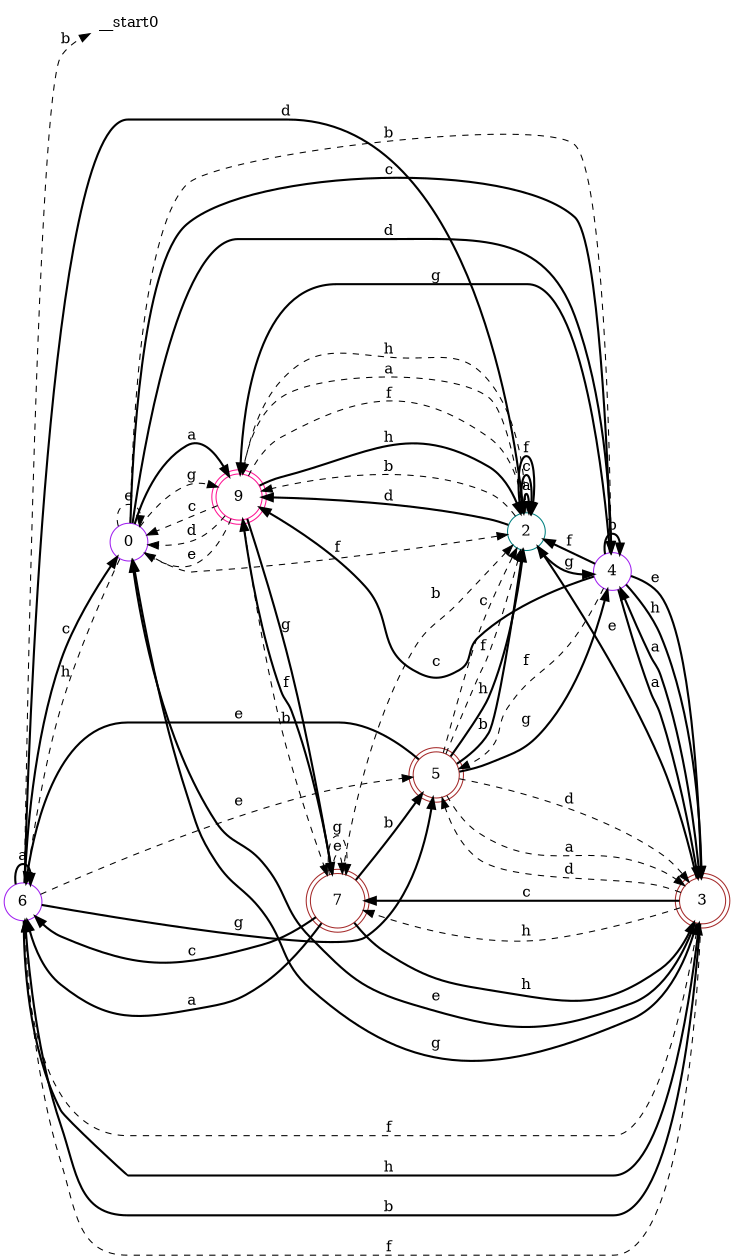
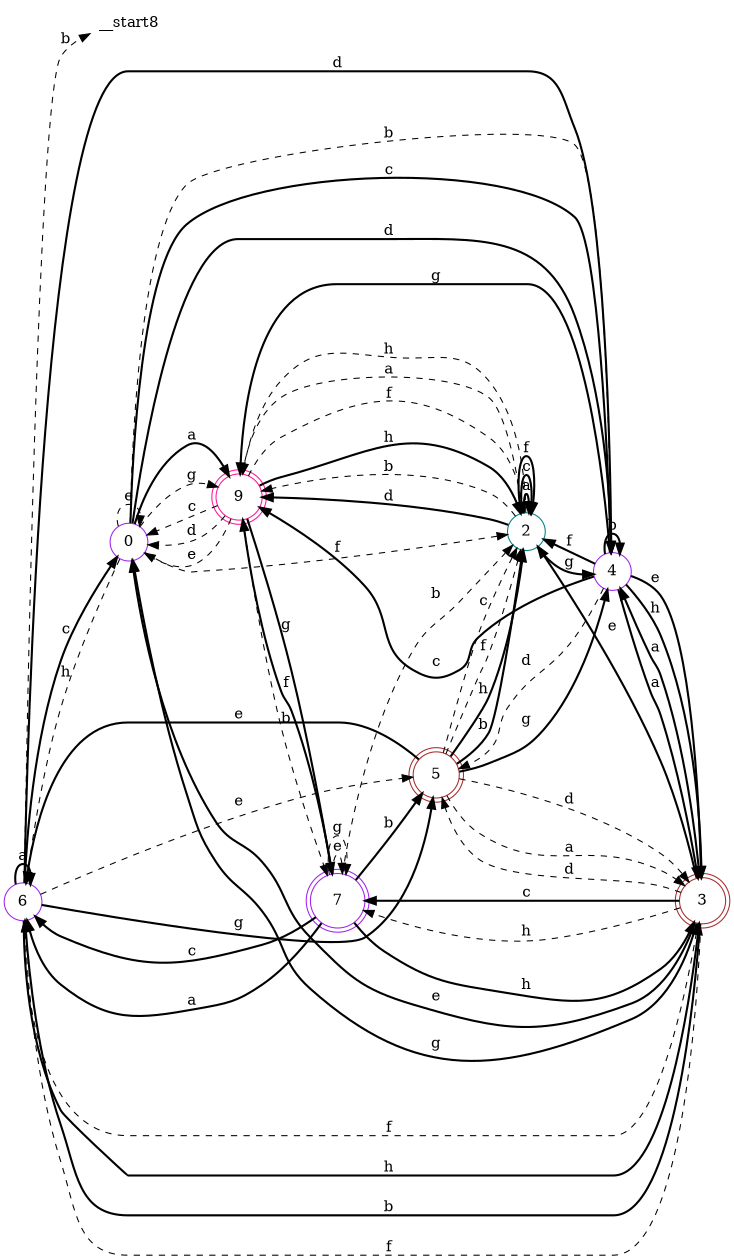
(129, 23) -> (129, 23)
(93, 175) -> (162, 71)
(526, 661) -> (526, 661)
(338, 901) -> (338, 901)
